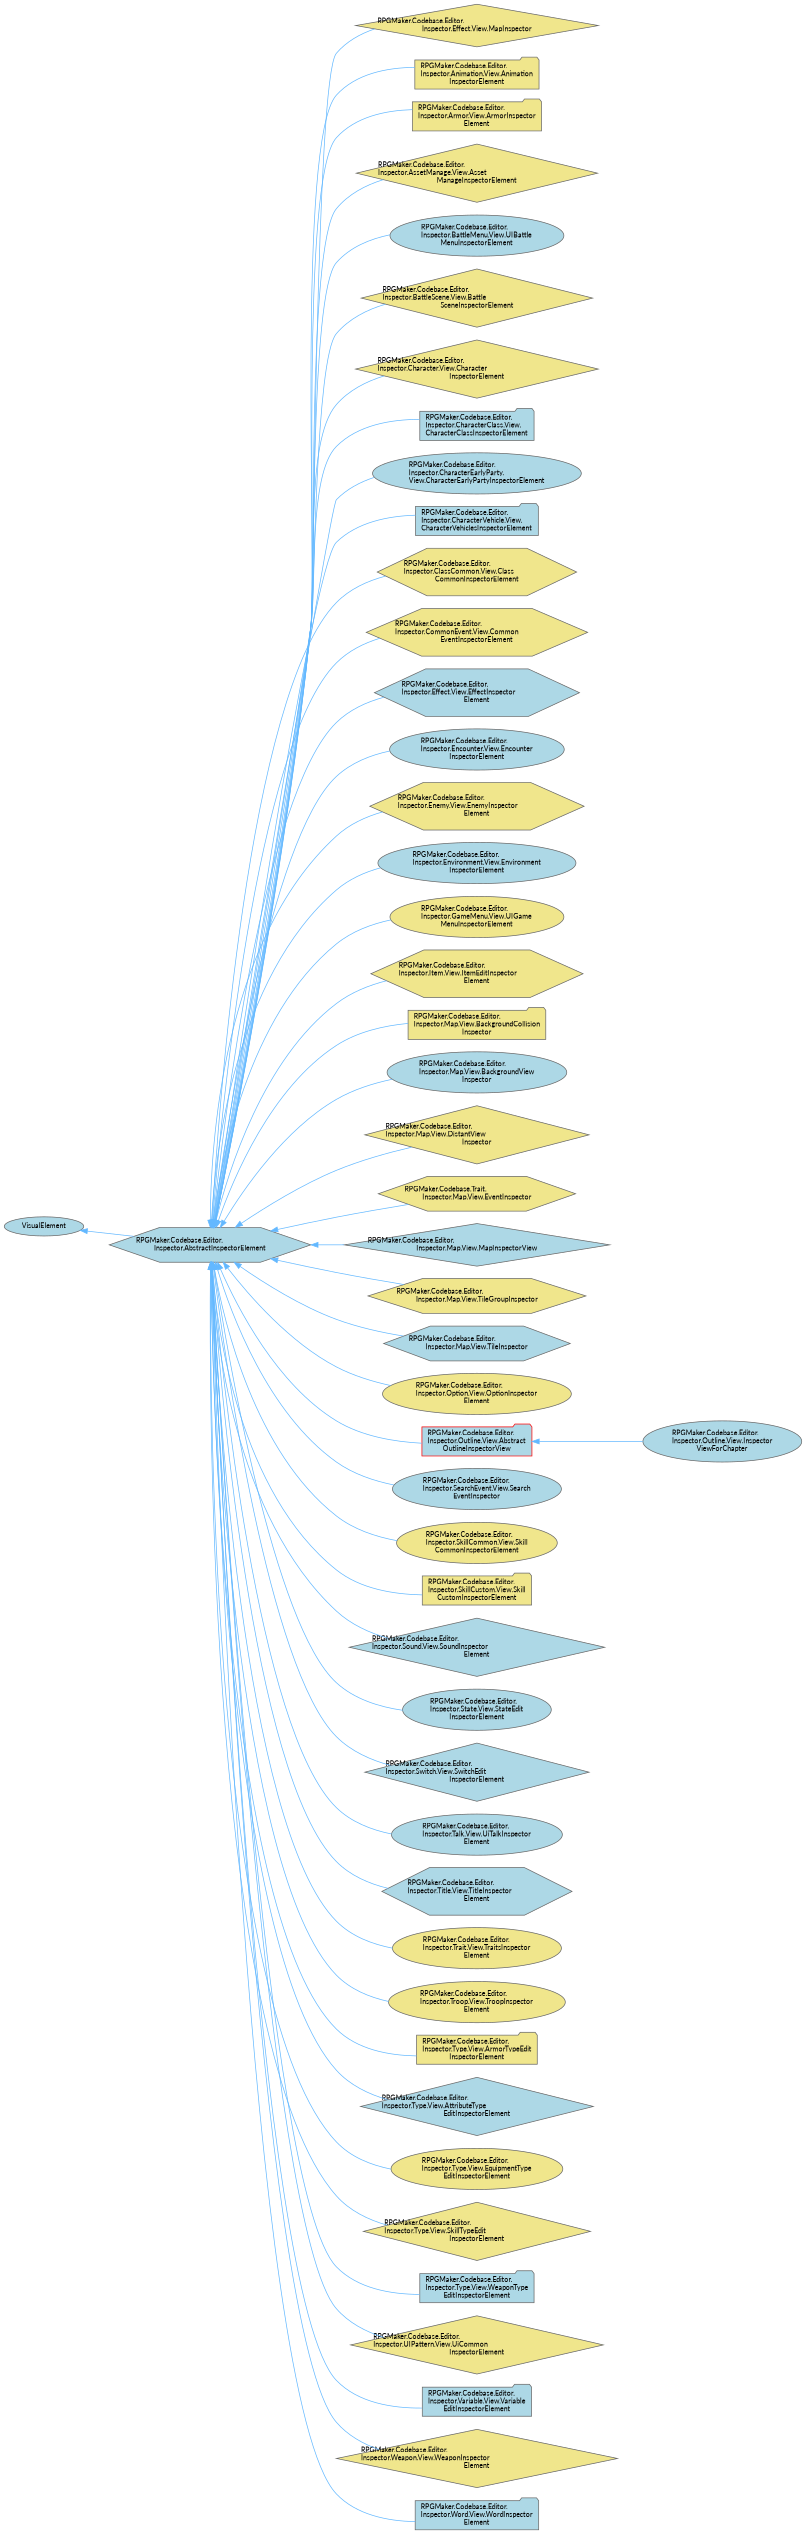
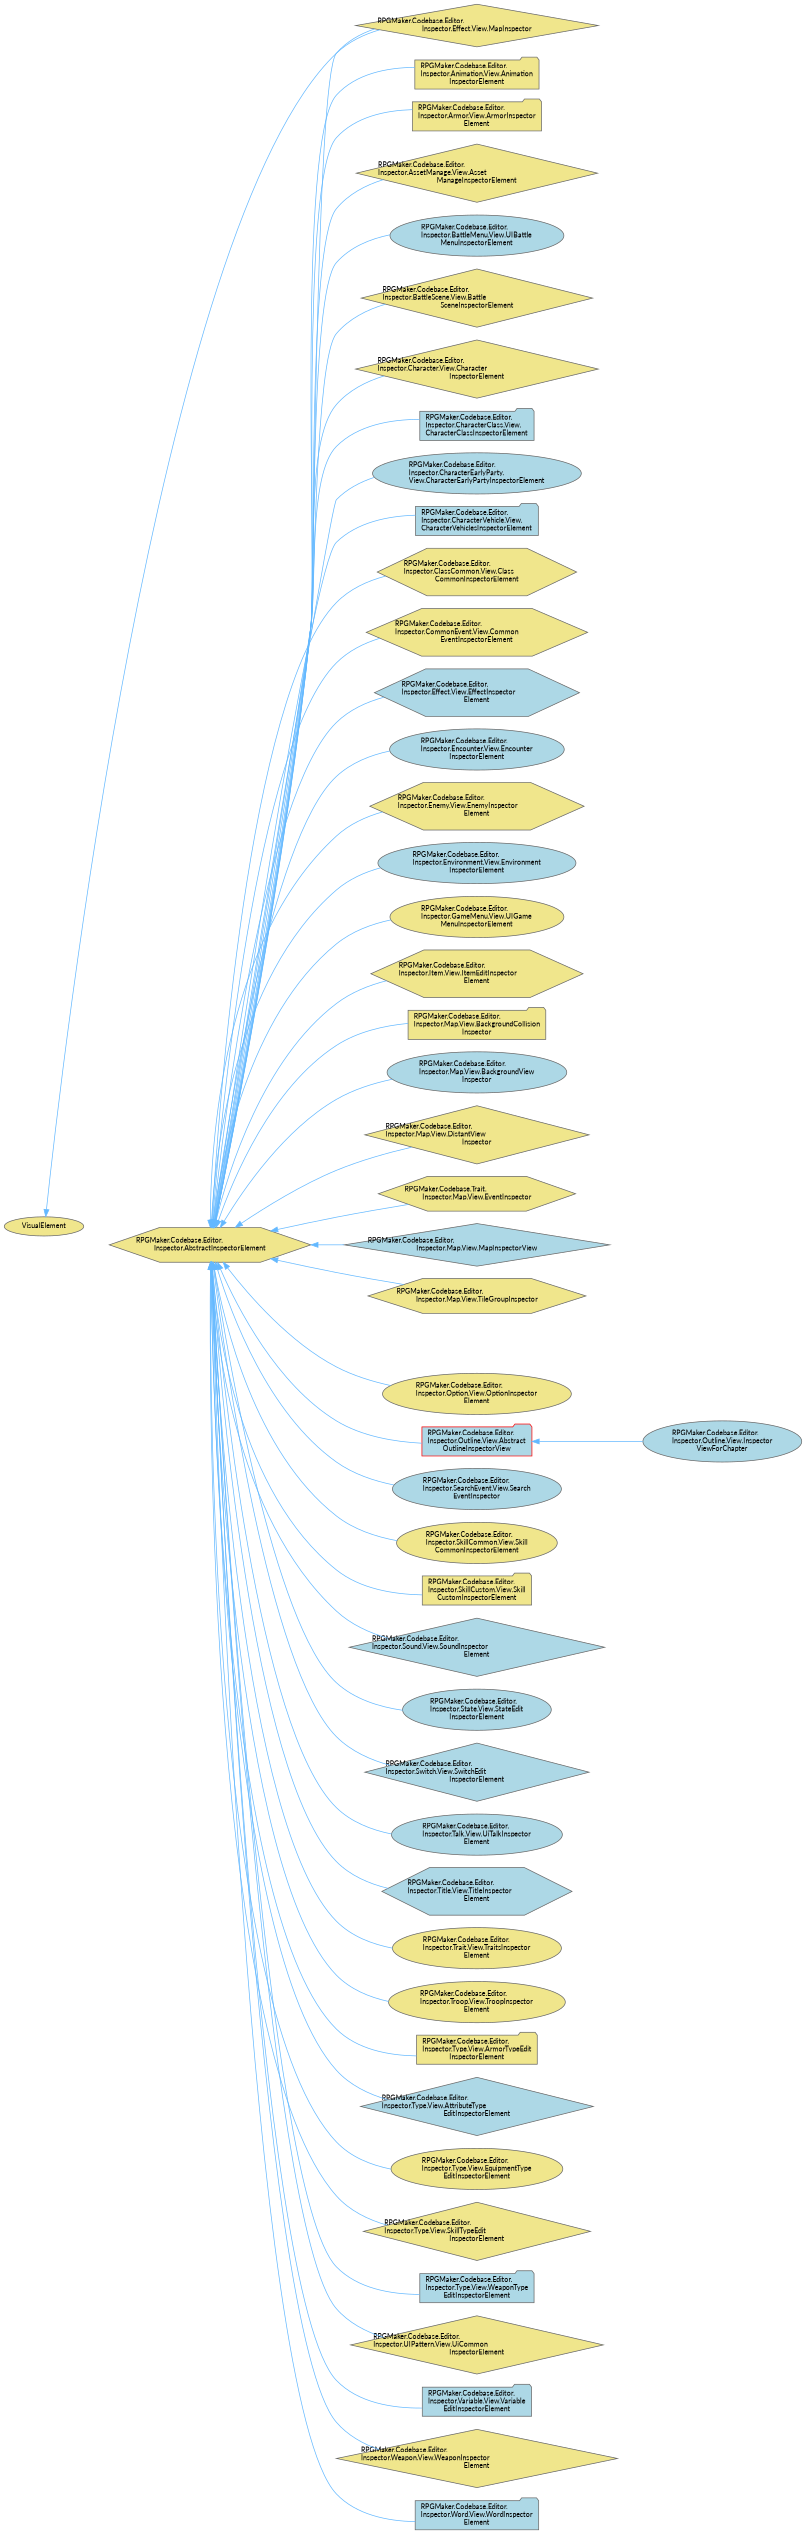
(44, 1226) -> (44, 1226)
(111, 1234) -> (141, 590)
(210, 1245) -> (210, 1245)
(477, 1344) -> none
